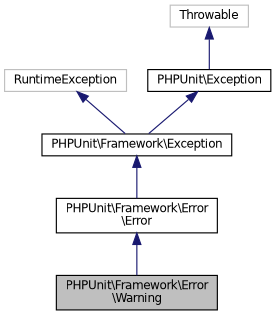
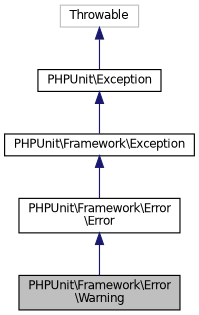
(66, 80) -> none
